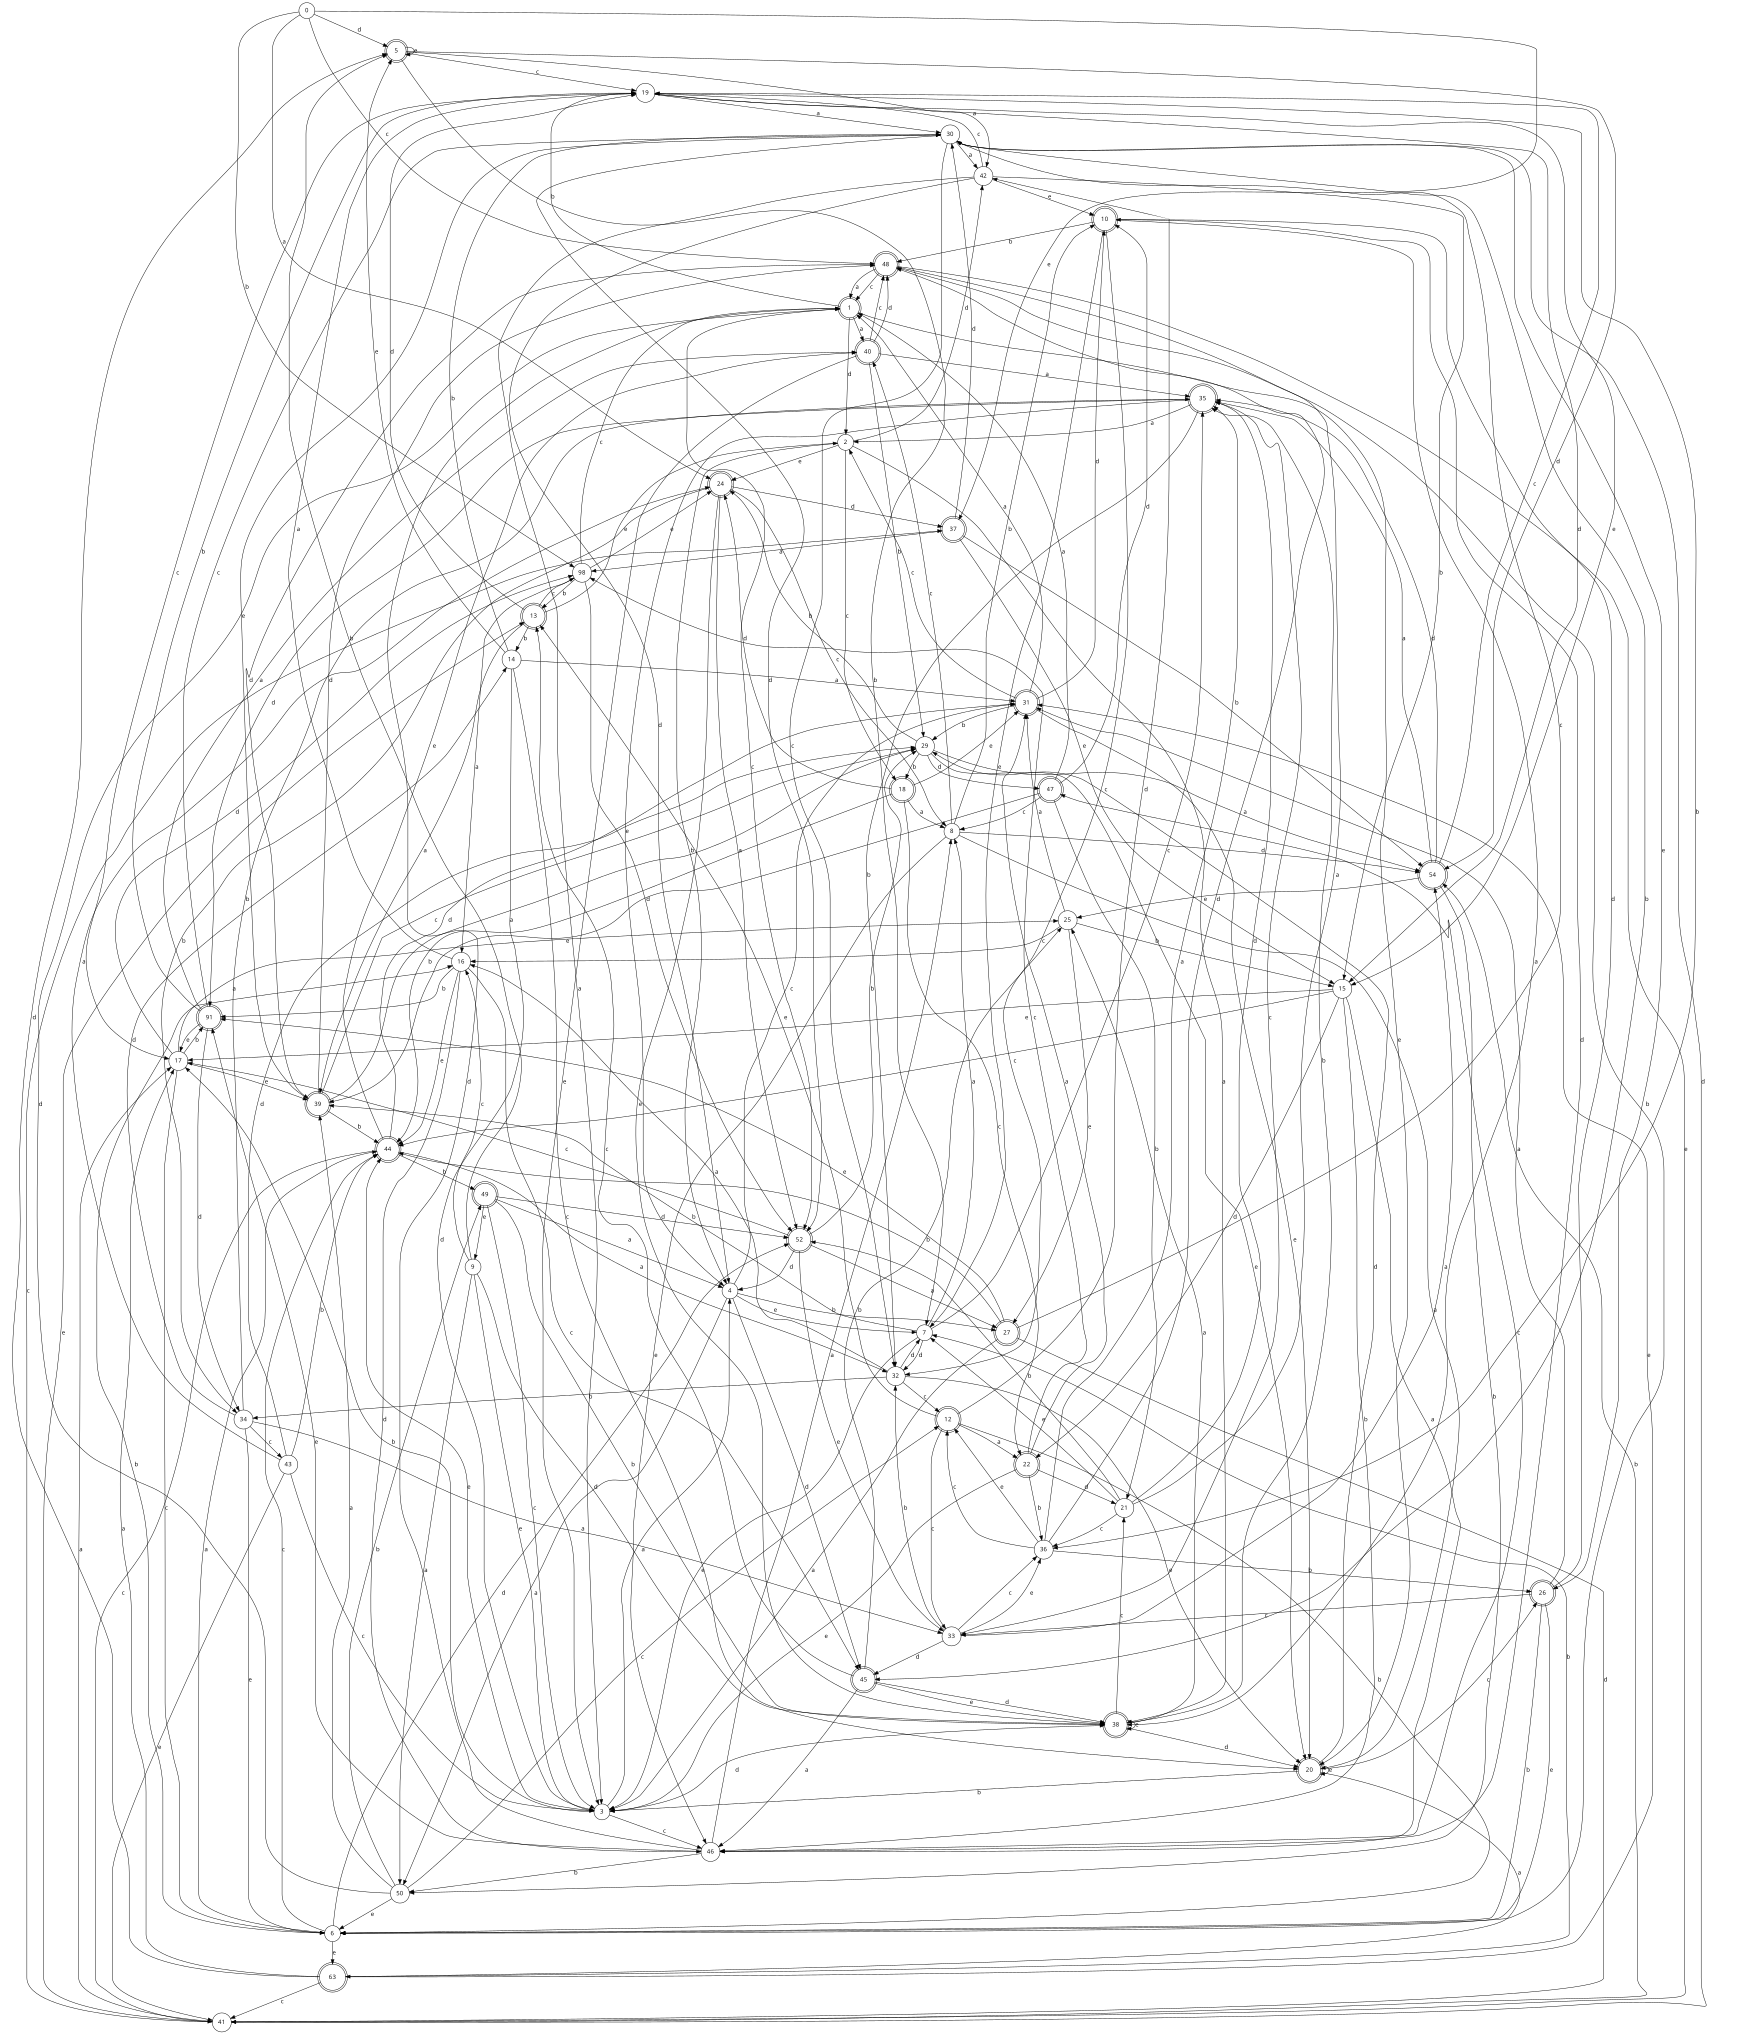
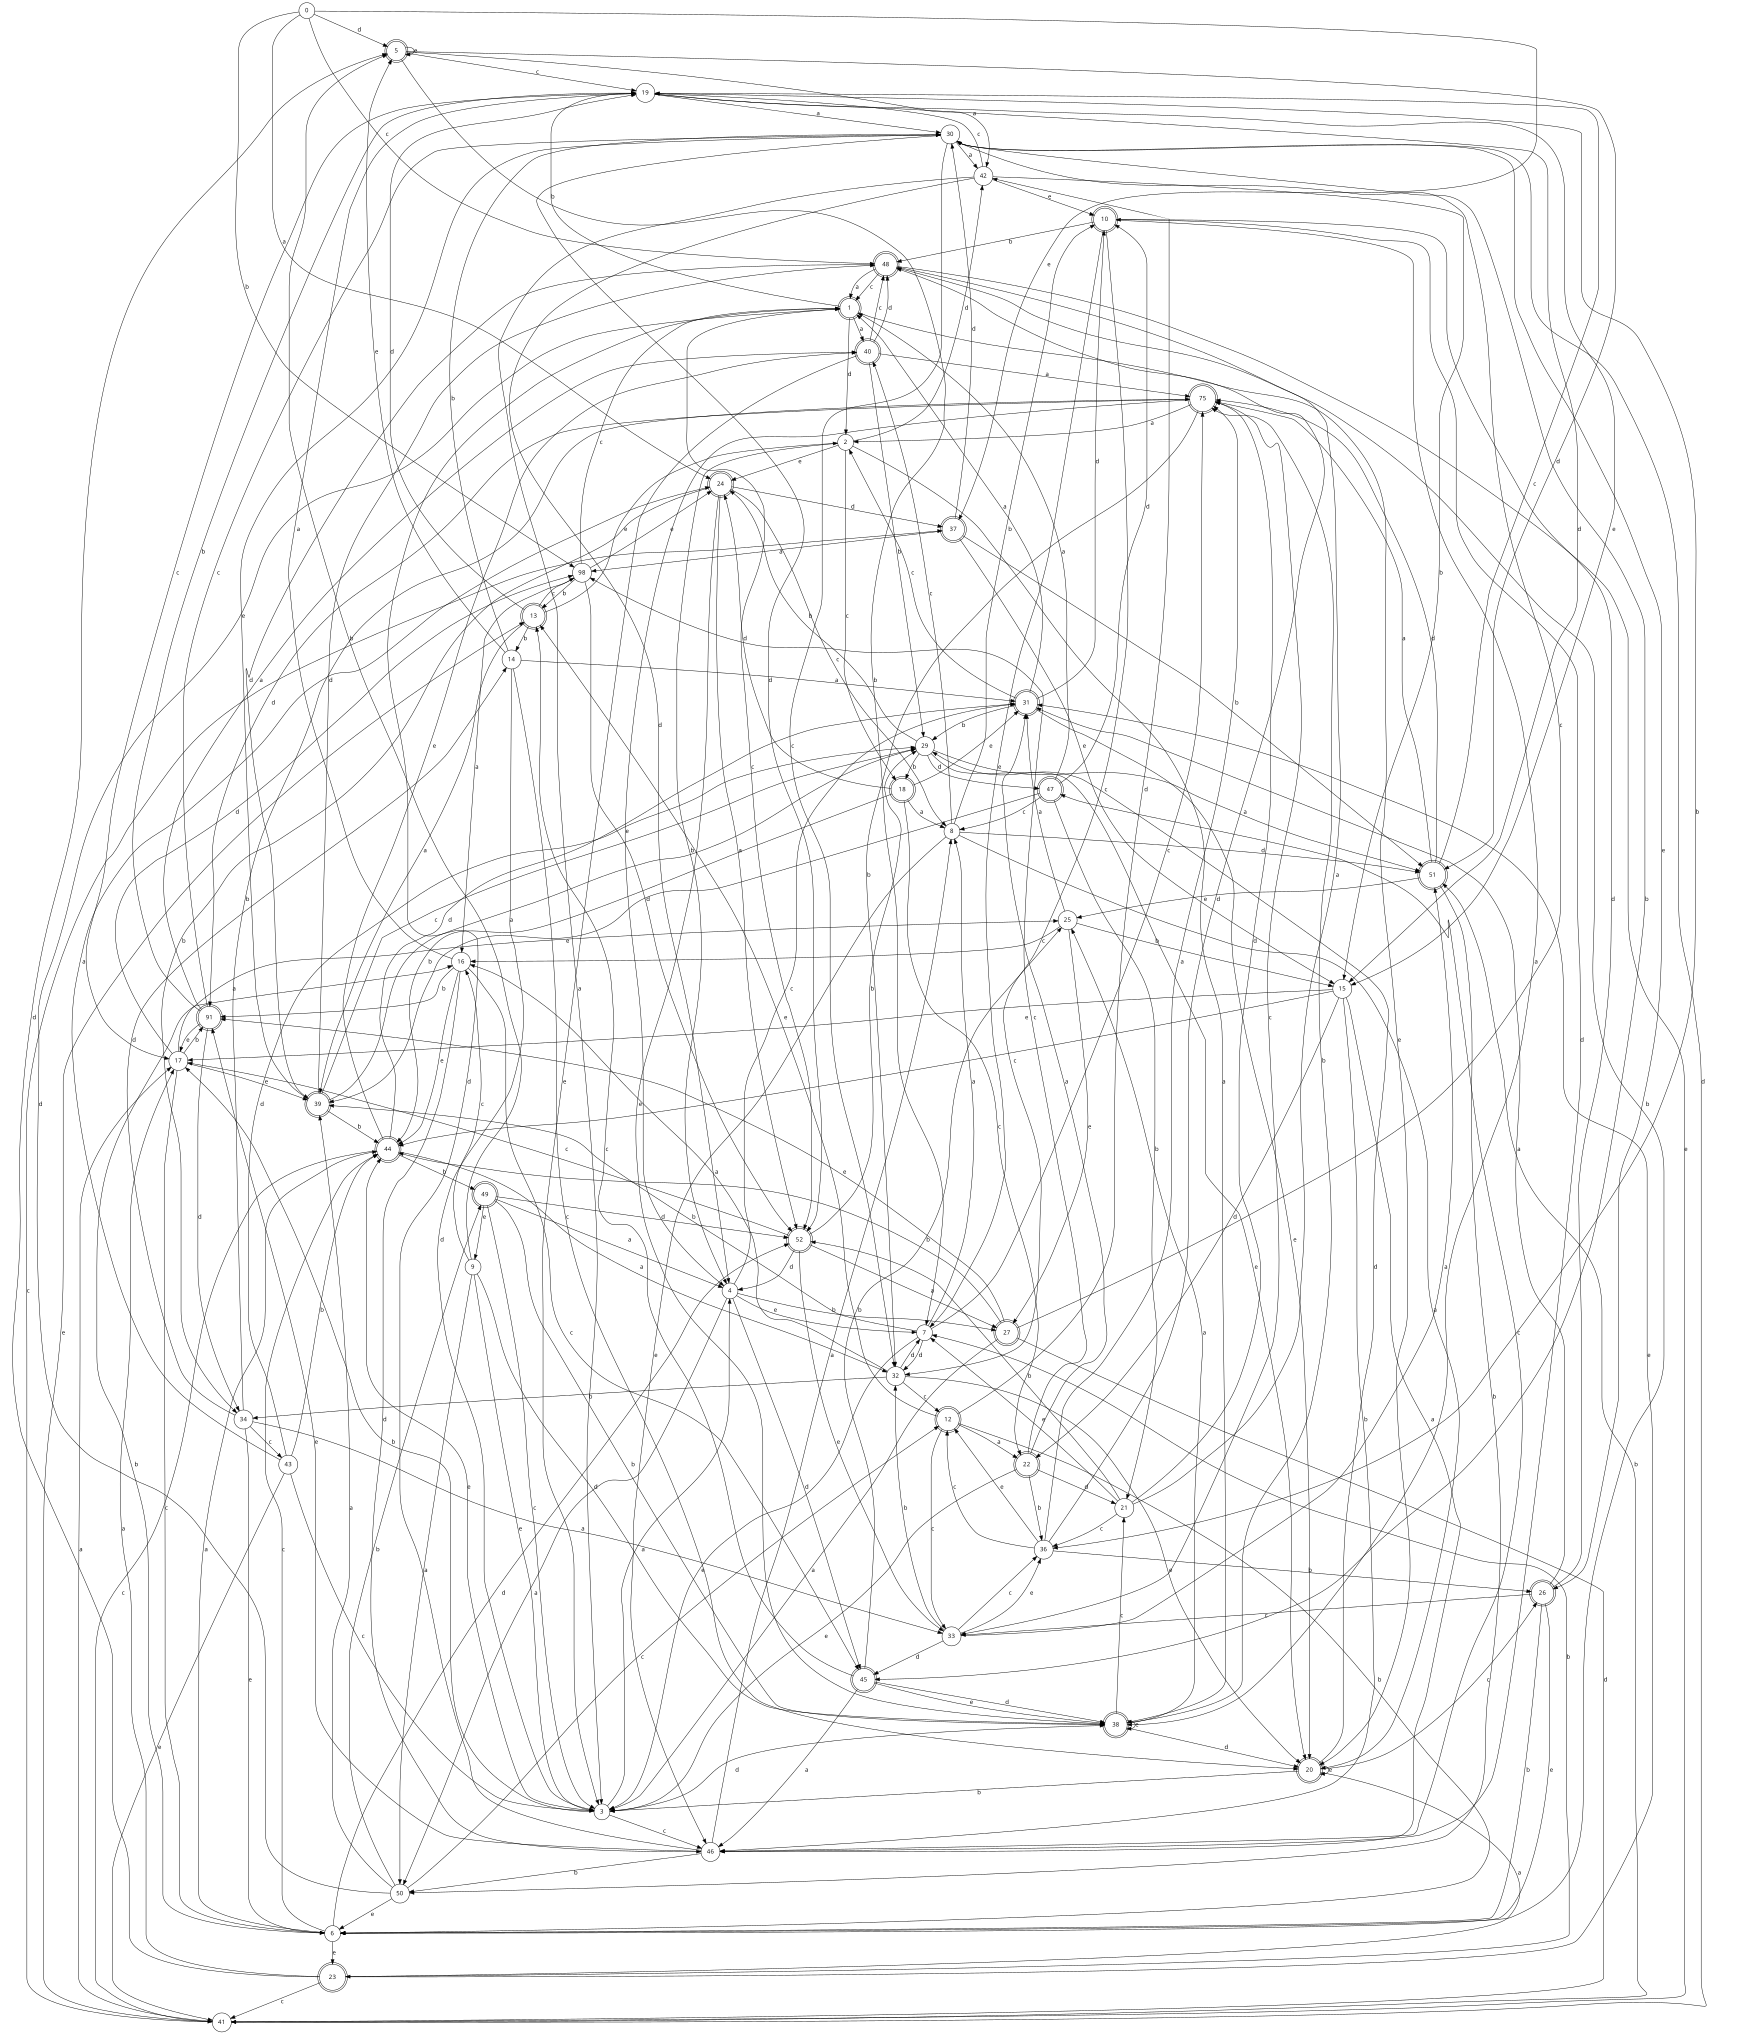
(1203, 399) -> (1203, 399)
(1433, 875) -> (1433, 875)
(333, 1977) -> (333, 1977)
